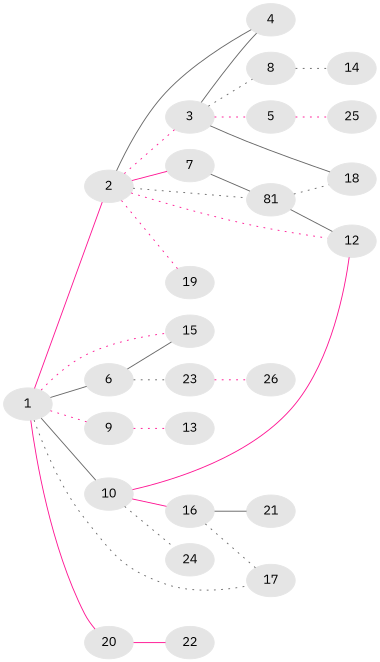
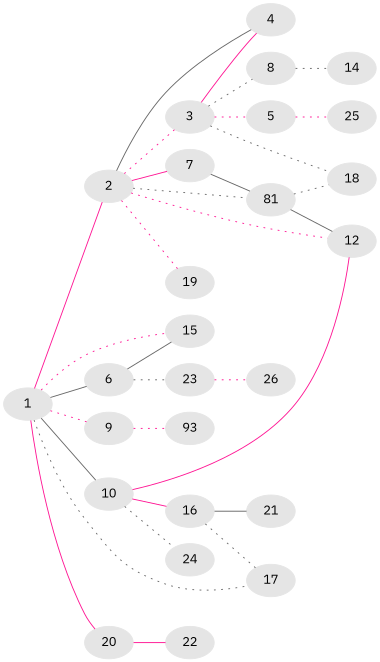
(228, 67) -> (228, 67)
(270, 150) -> (270, 150)
(190, 428) -> (190, 428)
